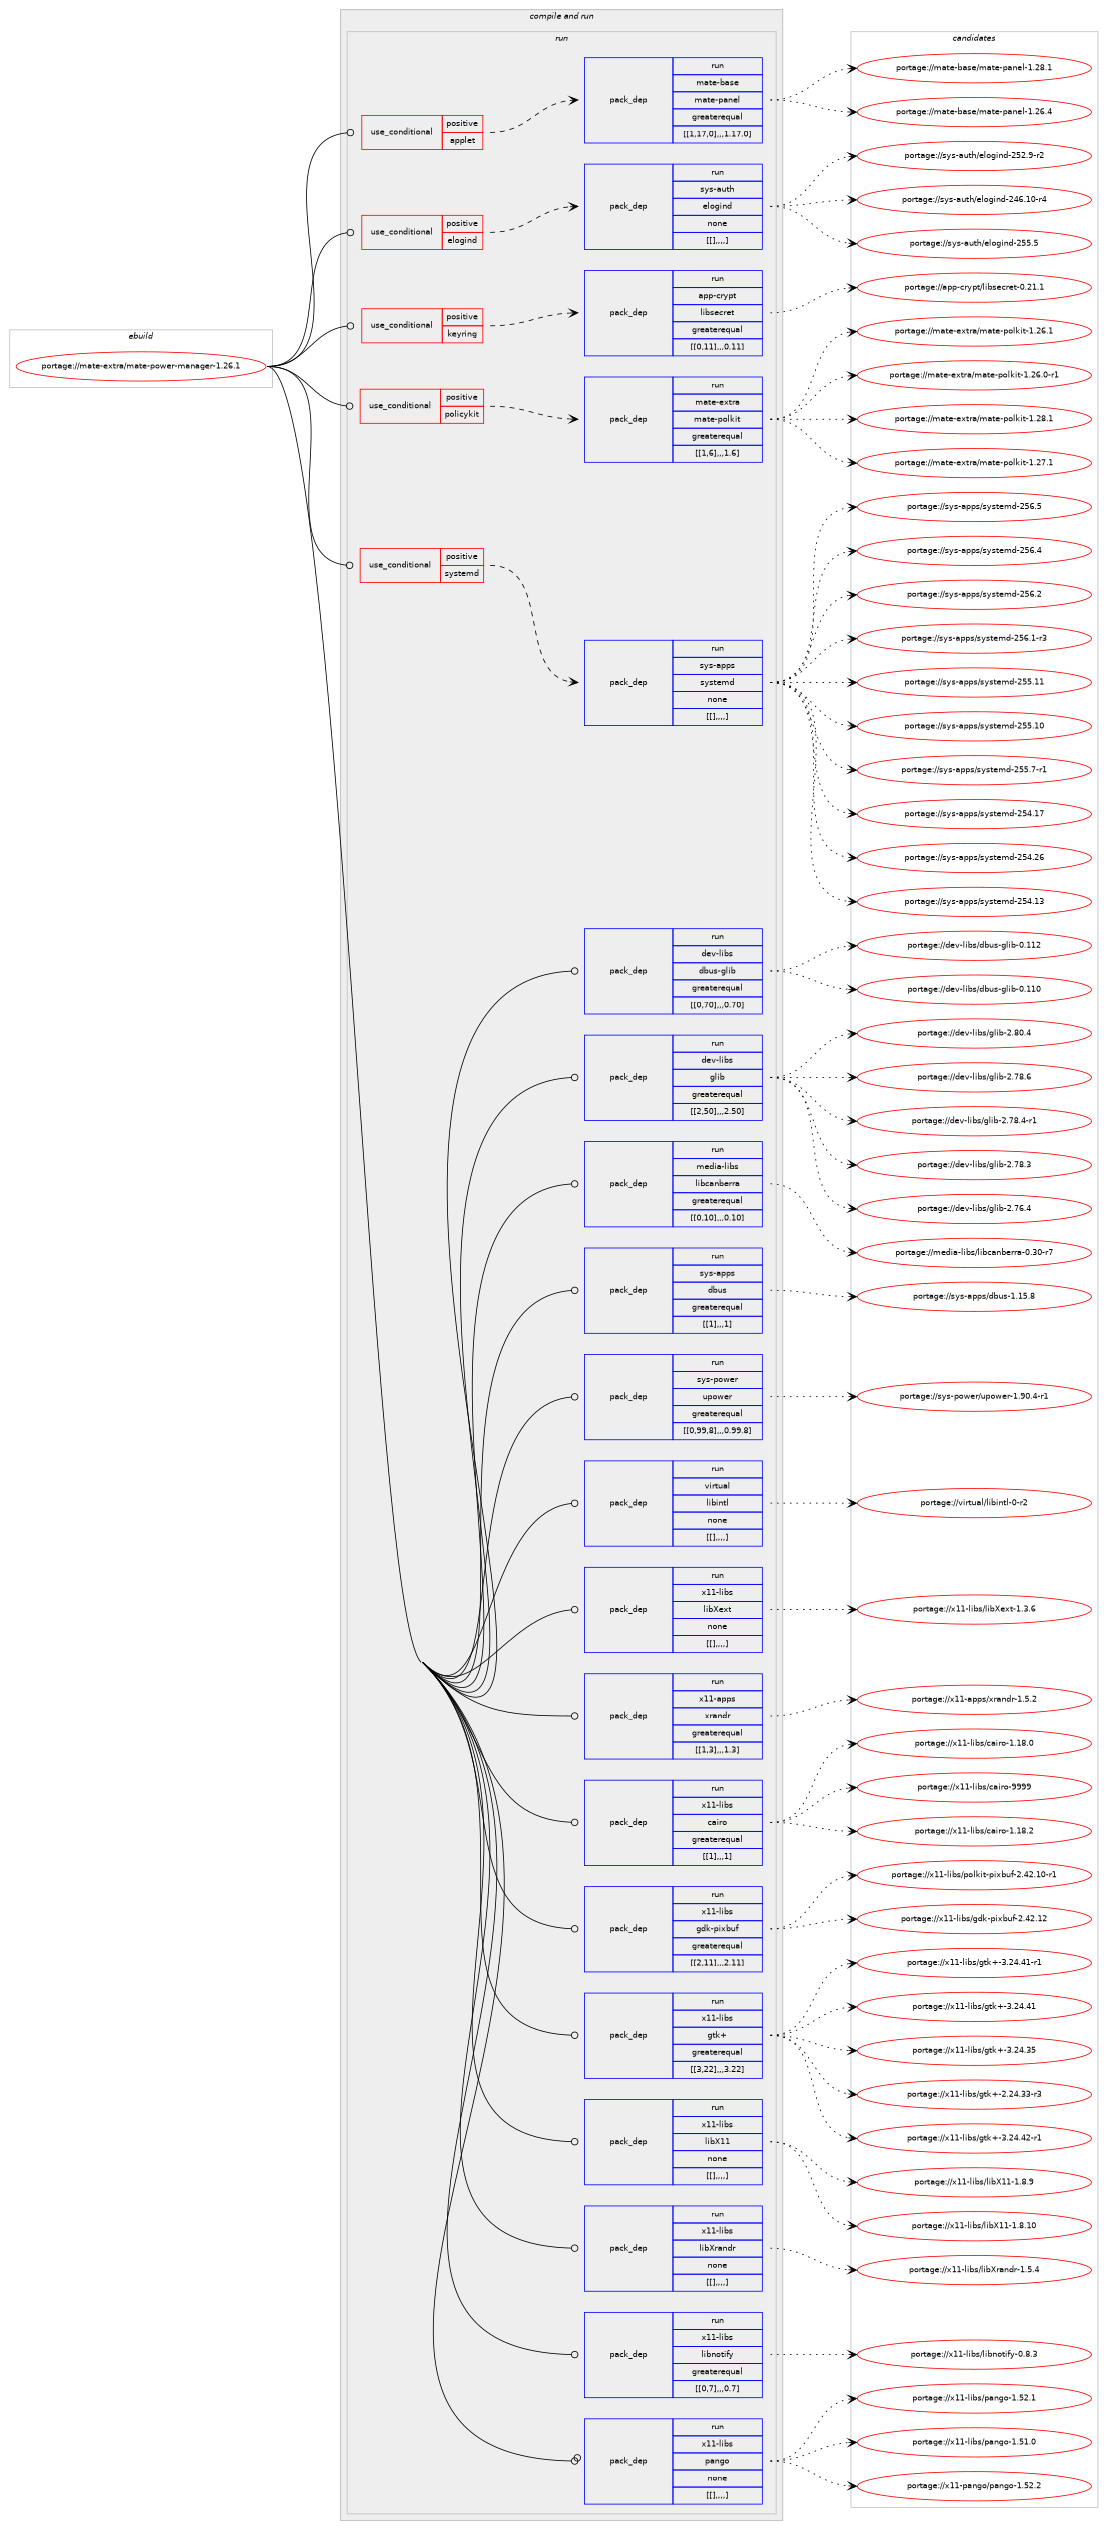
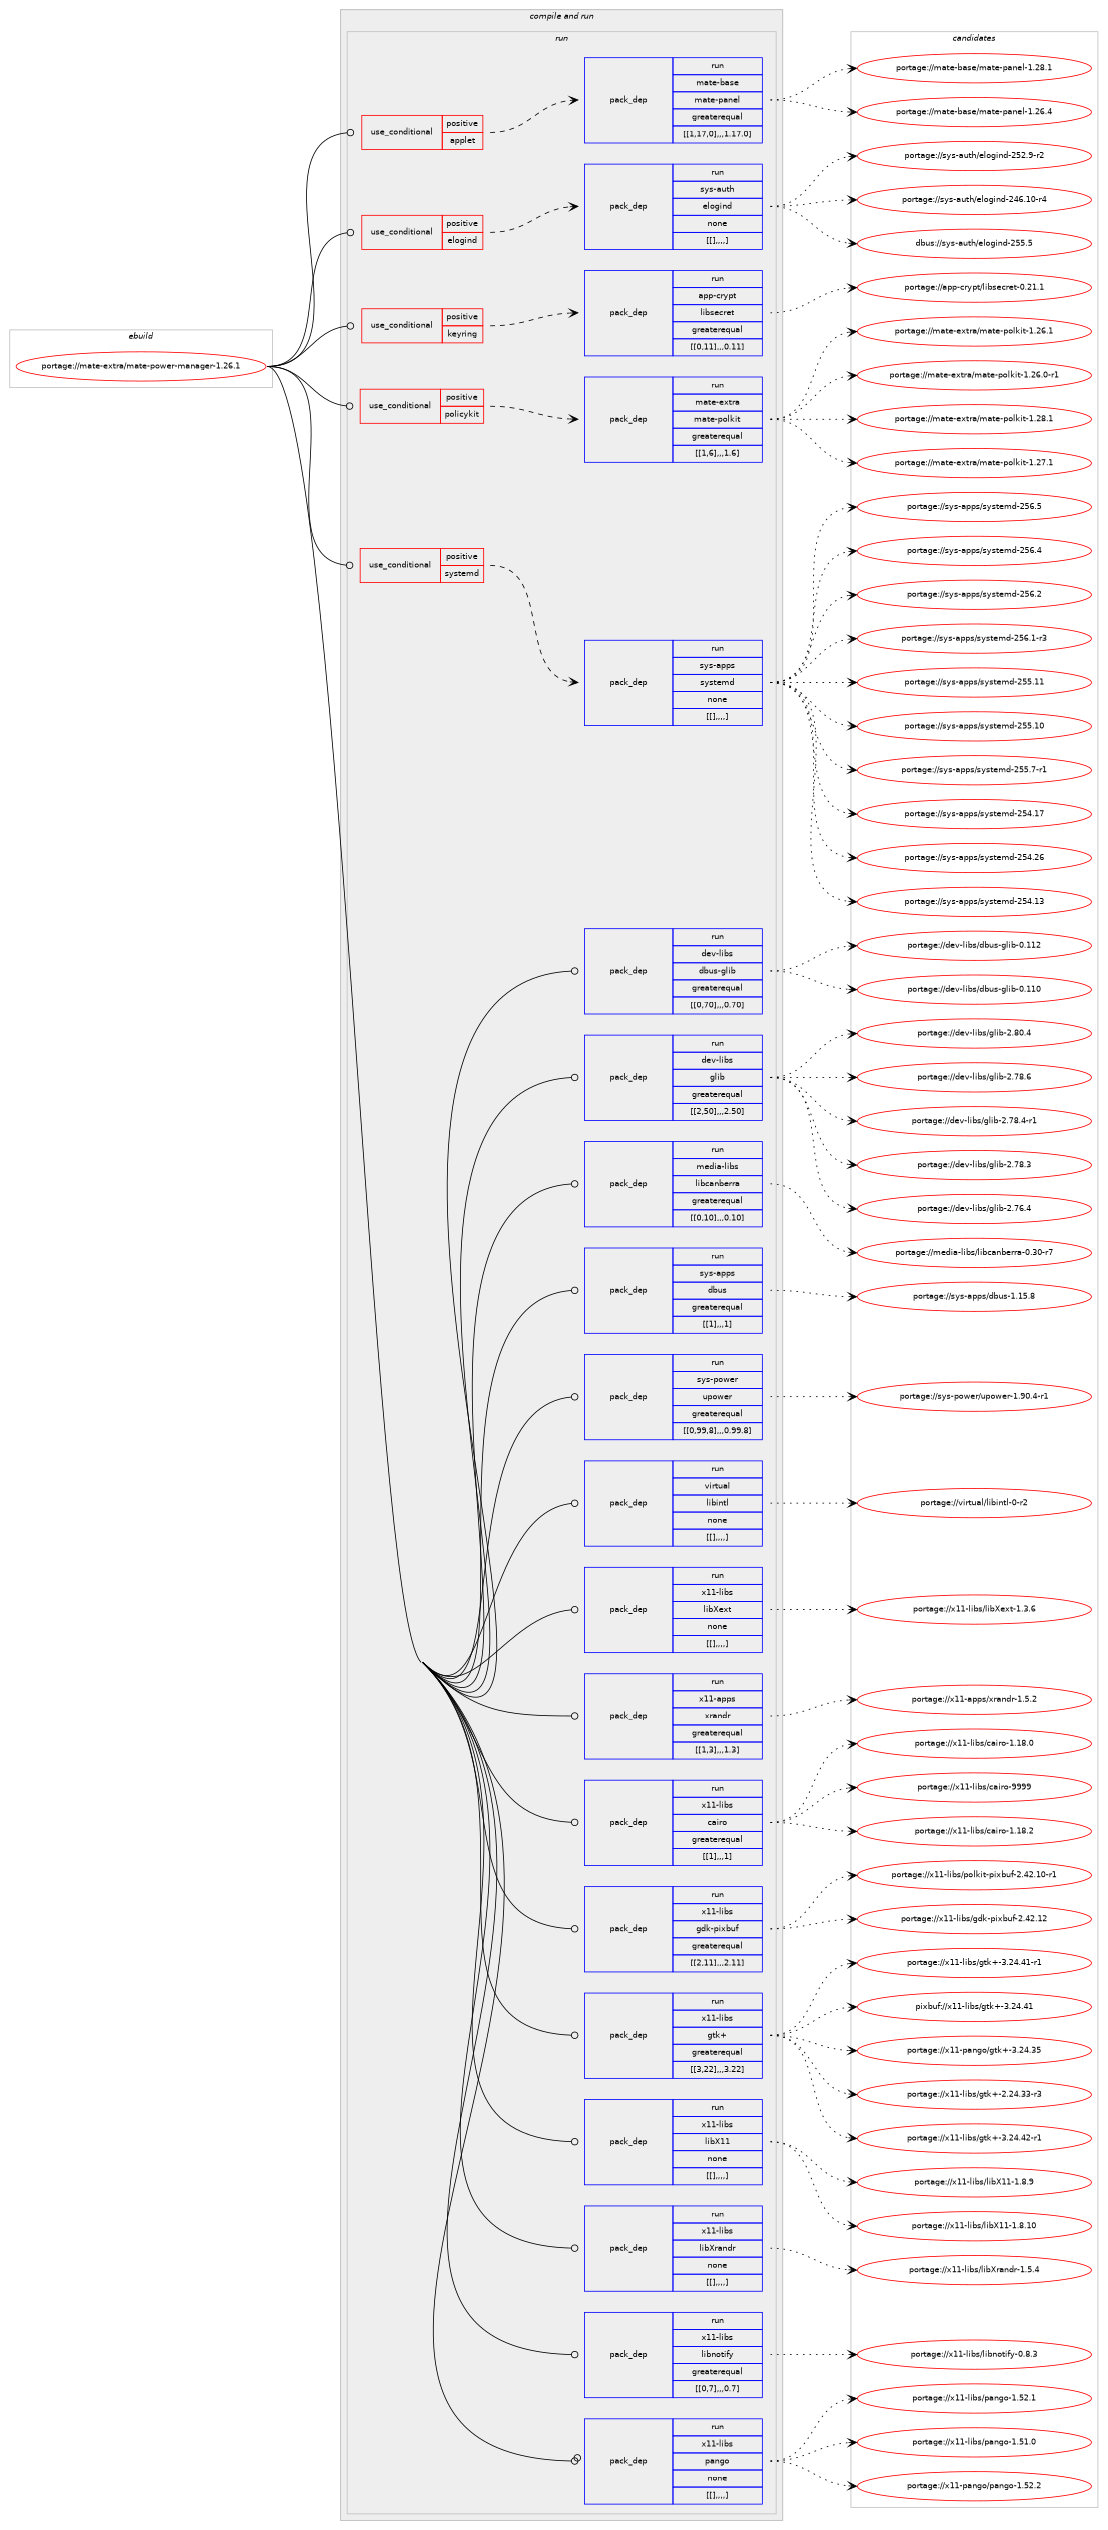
(974, 244) -> (974, 244)
(974, 2007) -> (974, 2007)
(974, 2051) -> (974, 2051)
